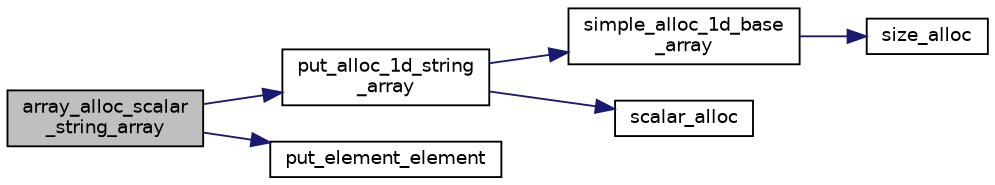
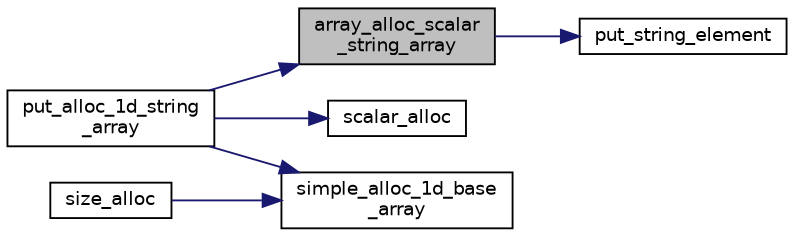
(824, 36) -> (217, 200)
(233, 100) -> (245, 80)
(386, 159) -> (683, 36)
